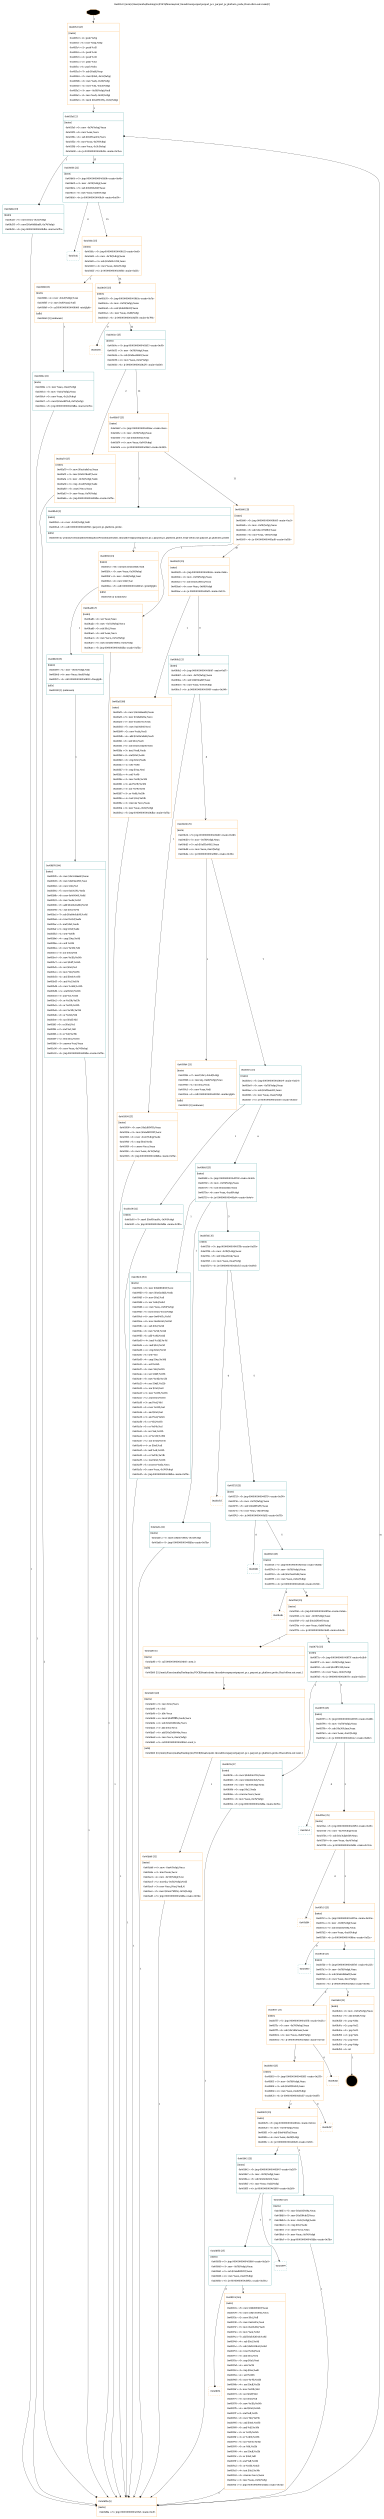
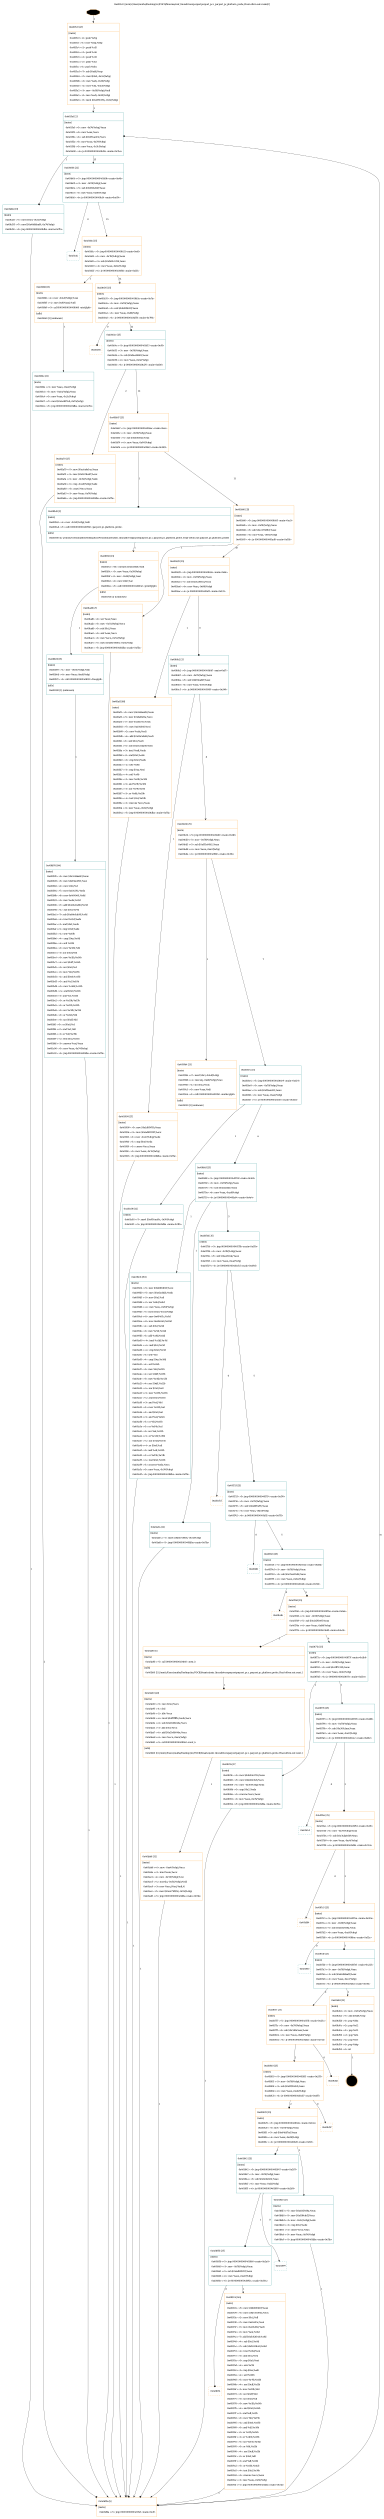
(36, 1478) -> none
